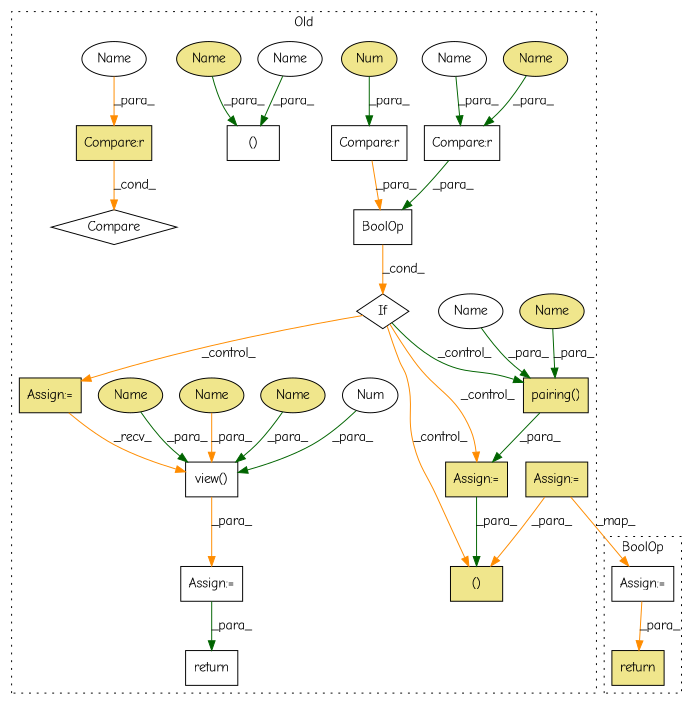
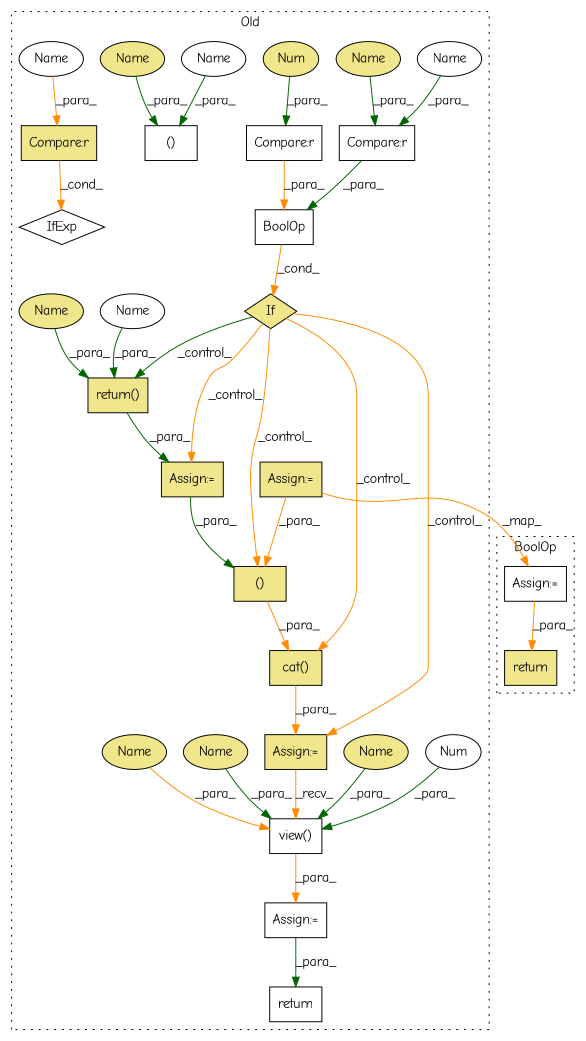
(114, 227) -> (62, 227)
(383, 311) -> (271, 311)
(556, 395) -> (118, 395)
none -> (296, 668)
